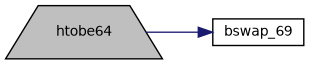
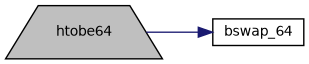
(258, 32) -> (258, 32)
